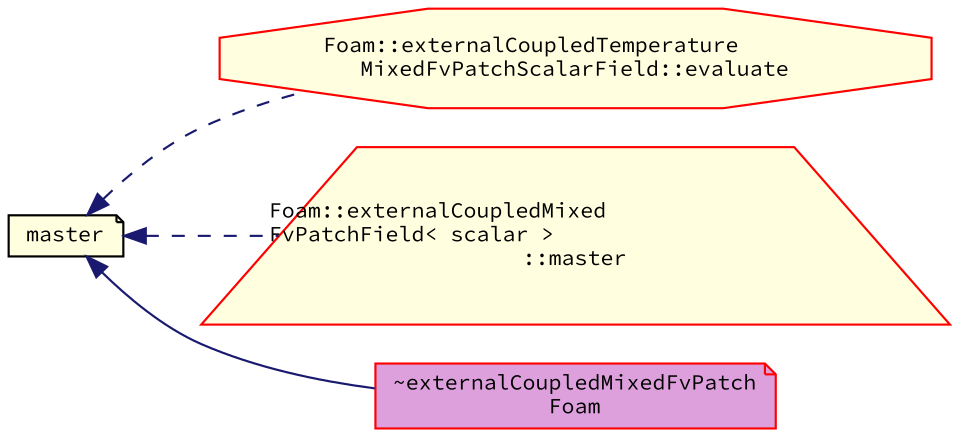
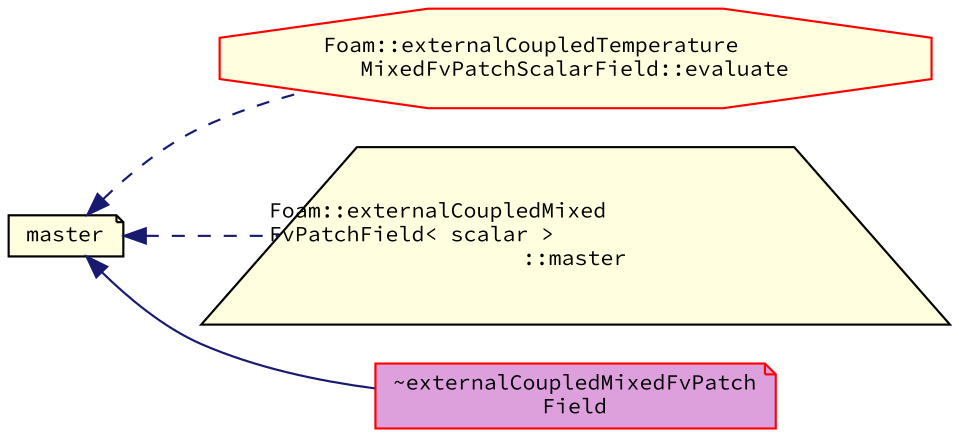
(576, 236) -> (576, 236)
(576, 396) -> (576, 396)
